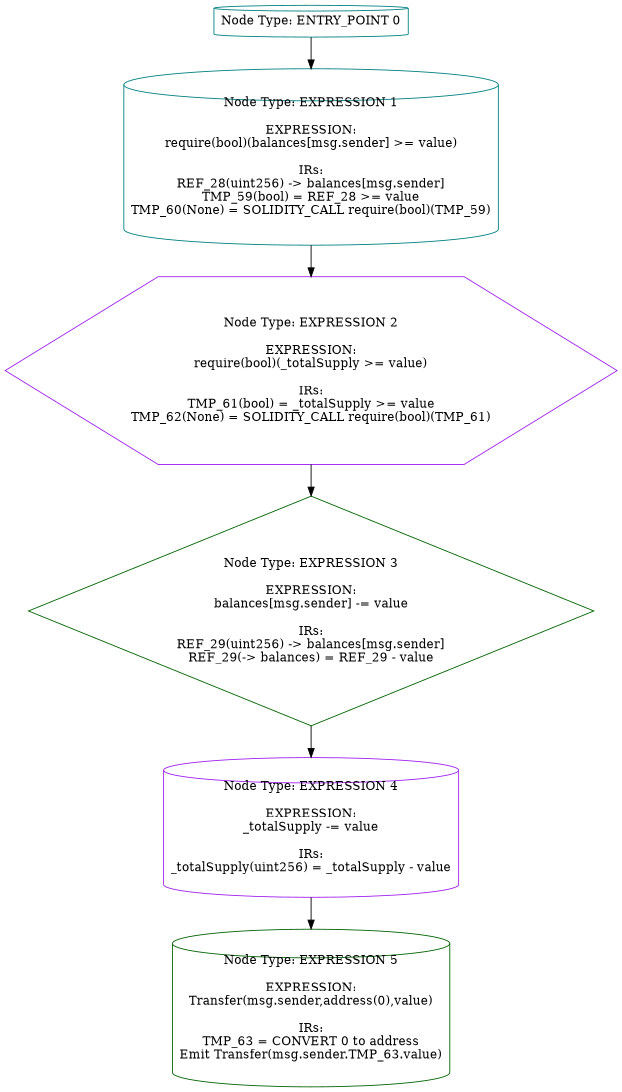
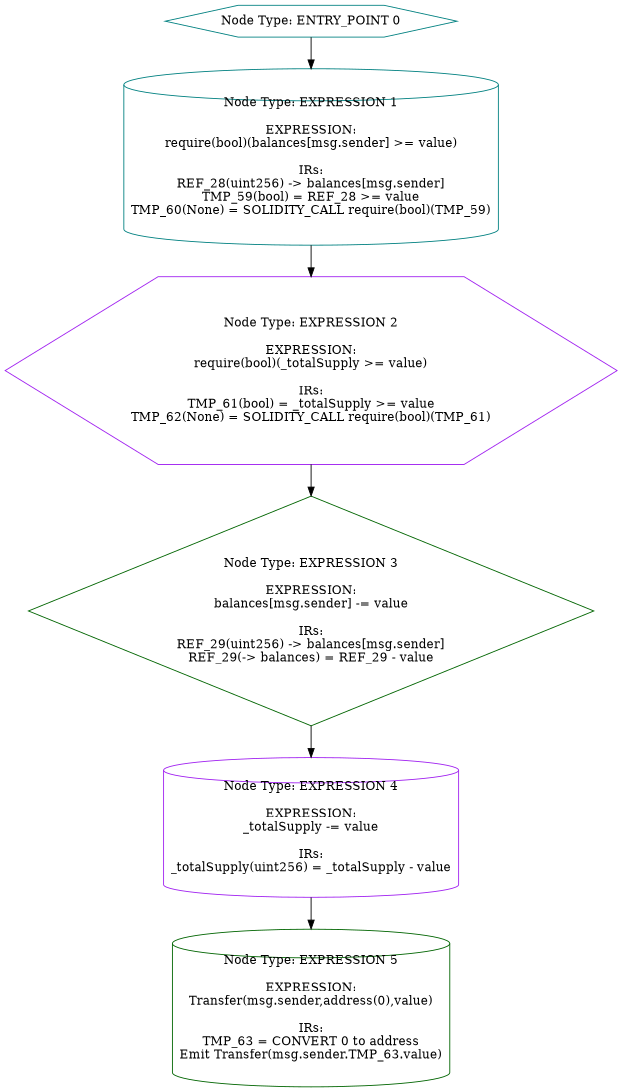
(311, 21) -> (311, 21)
